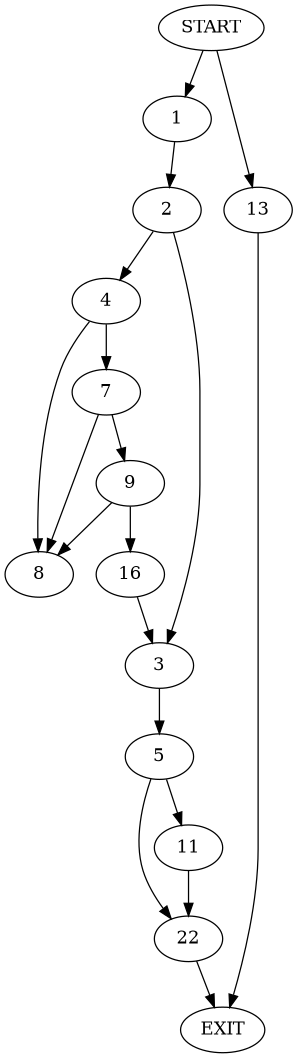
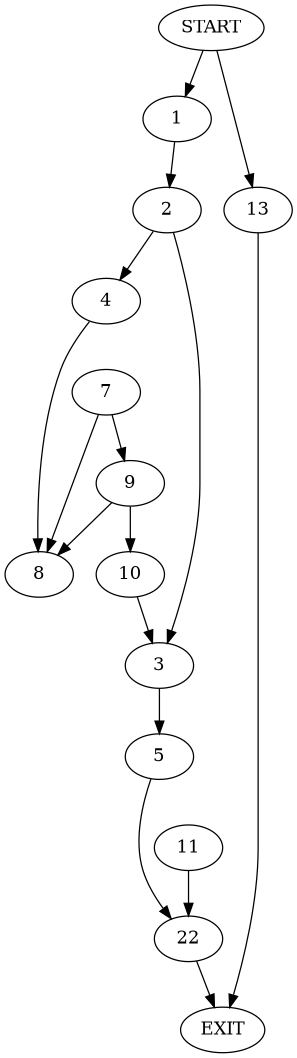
(106, 340) -> none
(130, 574) -> (130, 574)
(172, 796) -> none
